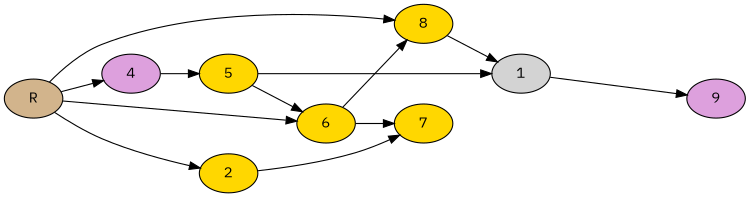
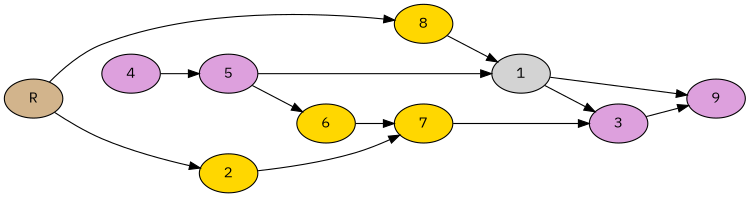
(229, 74) -> (229, 74)
(368, 80) -> none
(77, 88) -> none
(174, 111) -> none
none -> (619, 123)
